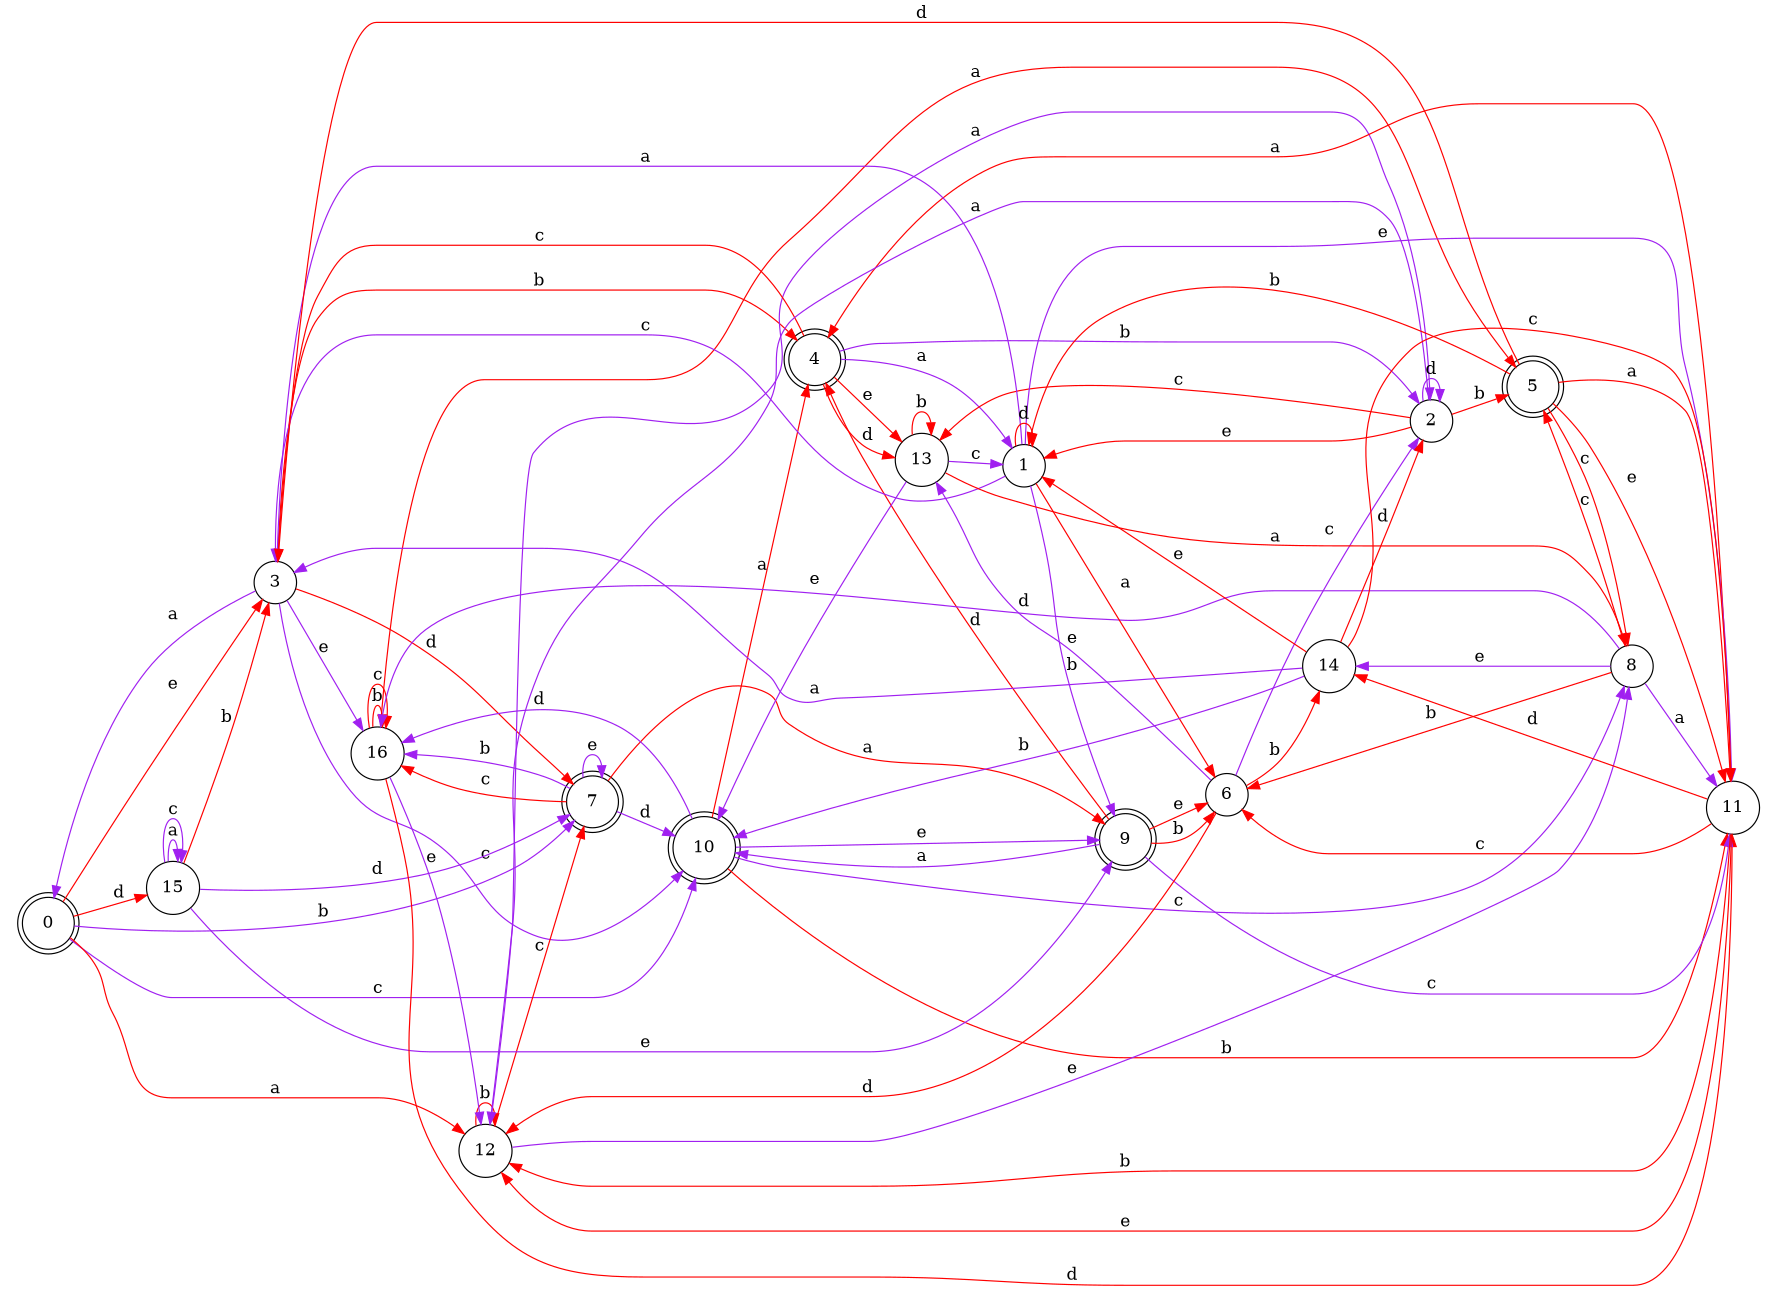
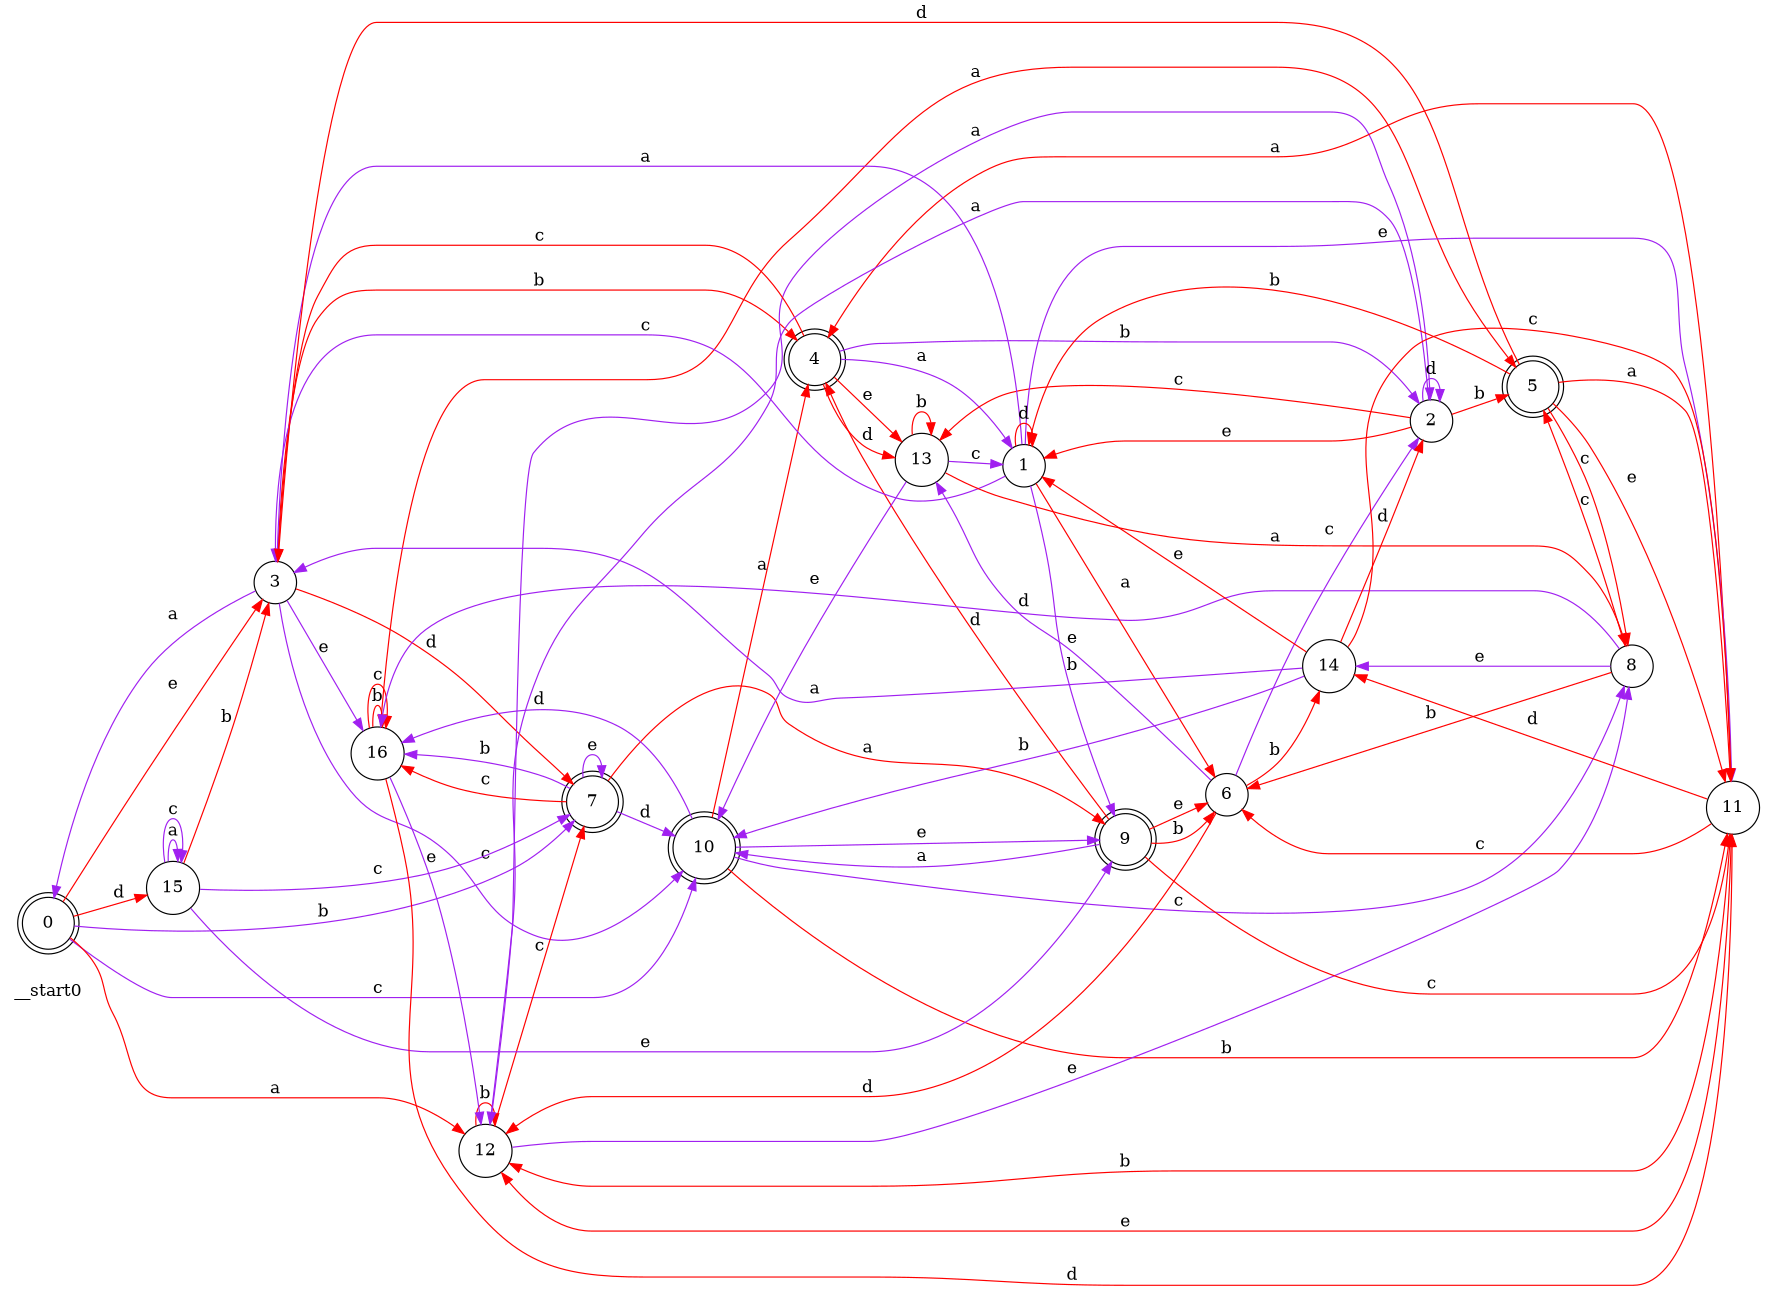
(1678, 730) -> none
(378, 870) -> (378, 870)
none -> (48, 992)
(1466, 994) -> (1466, 994)
